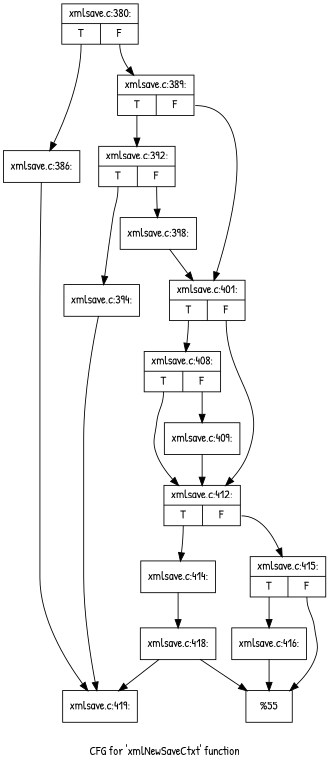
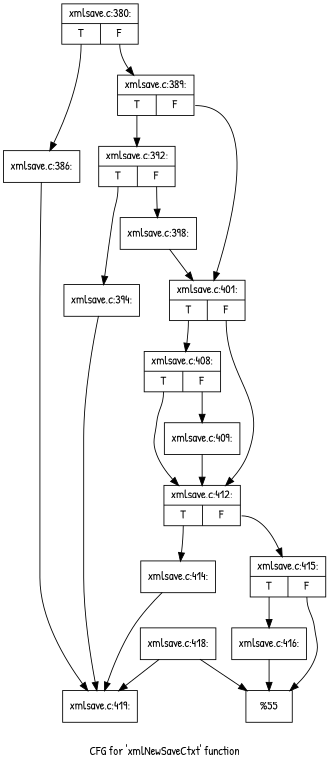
(178, 606) -> (129, 634)
